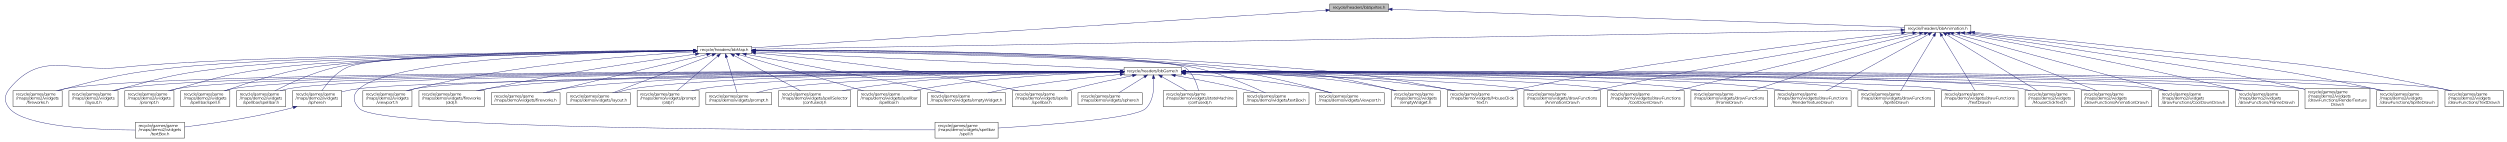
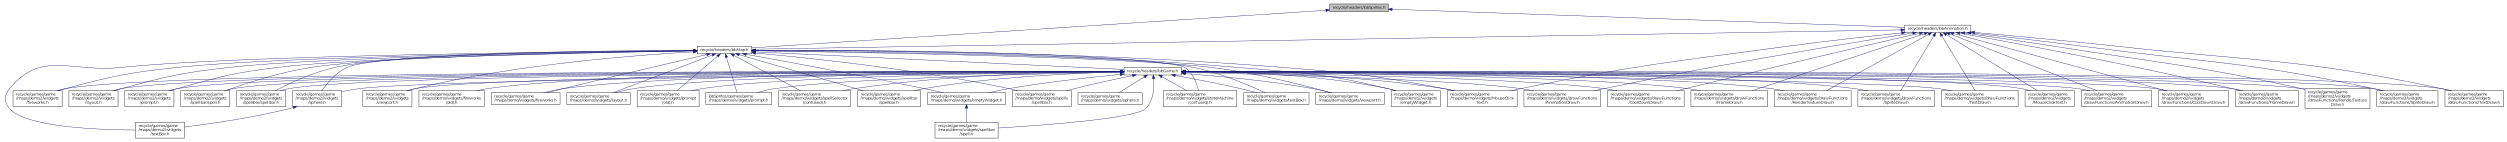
(586, 70) -> none
(739, 99) -> (739, 99)
(467, 122) -> (967, 115)
